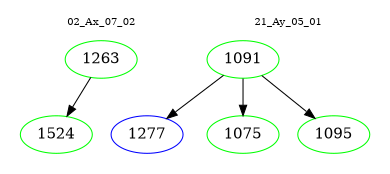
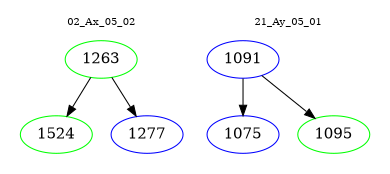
(102, 22) -> (102, 22)
(243, 59) -> (243, 59)
(206, 89) -> (121, 92)
(243, 135) -> (243, 135)
